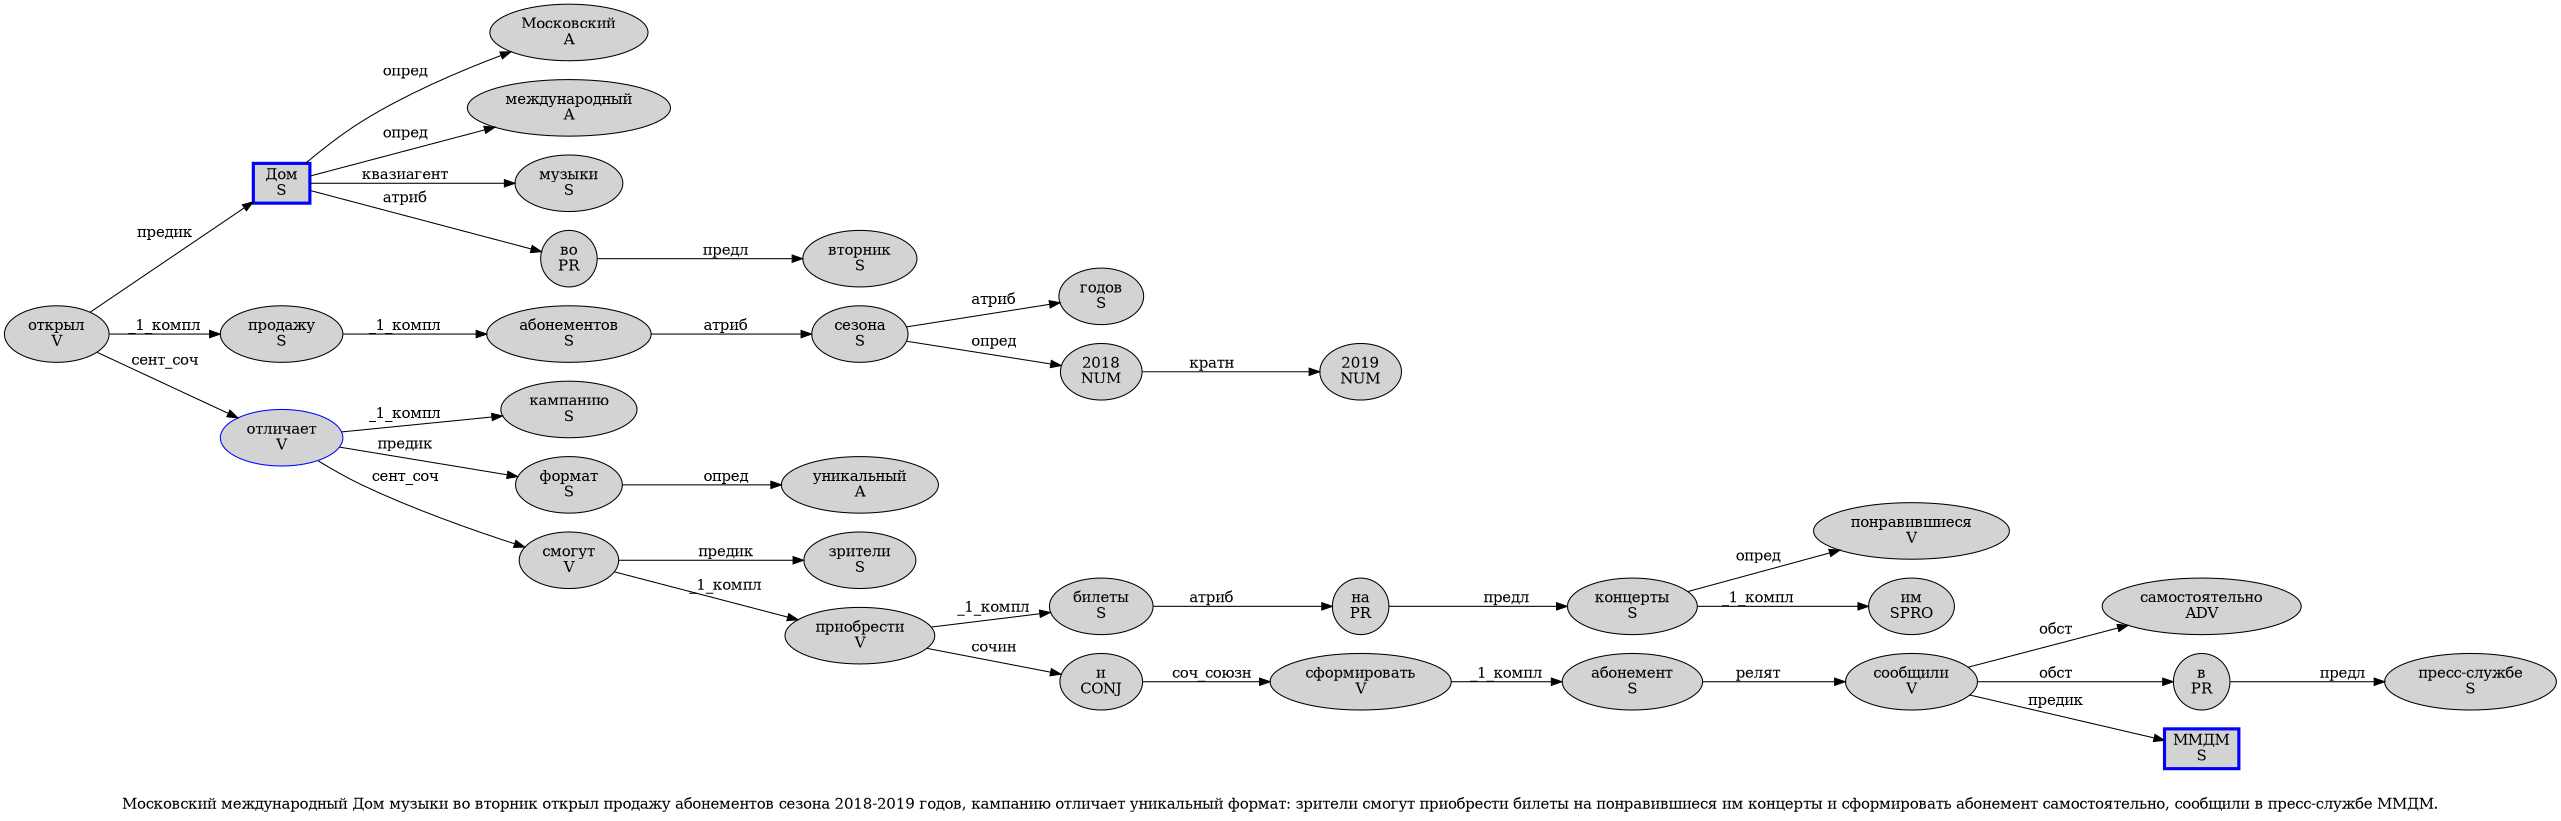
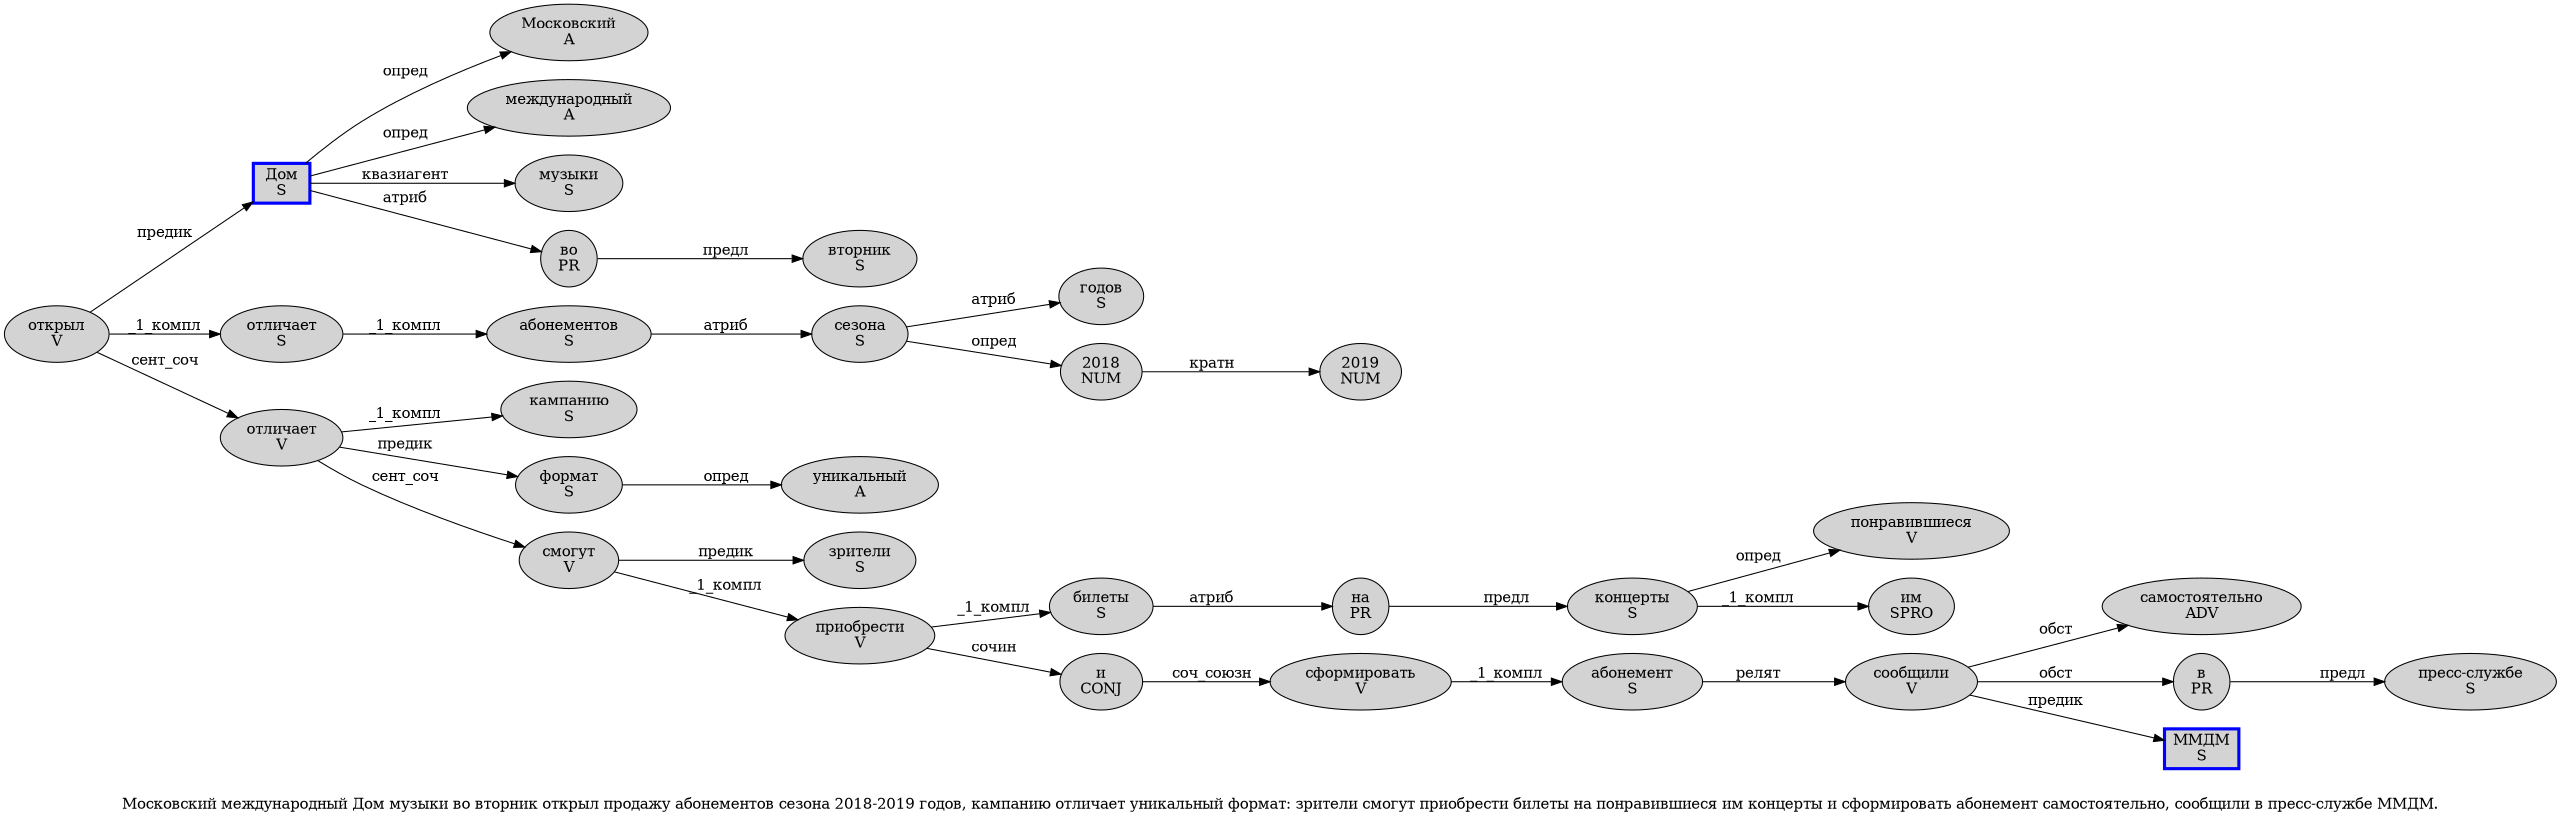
(282, 334) -> (282, 334)
(282, 438) -> (282, 438)
